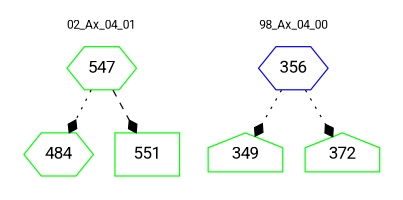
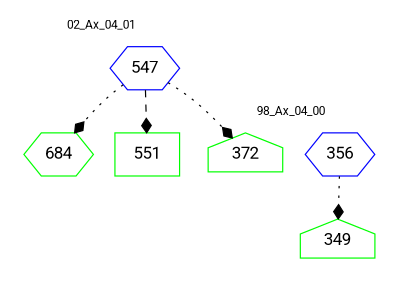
(102, 68) -> (145, 68)
(315, 107) -> (206, 111)
(59, 154) -> (59, 154)
